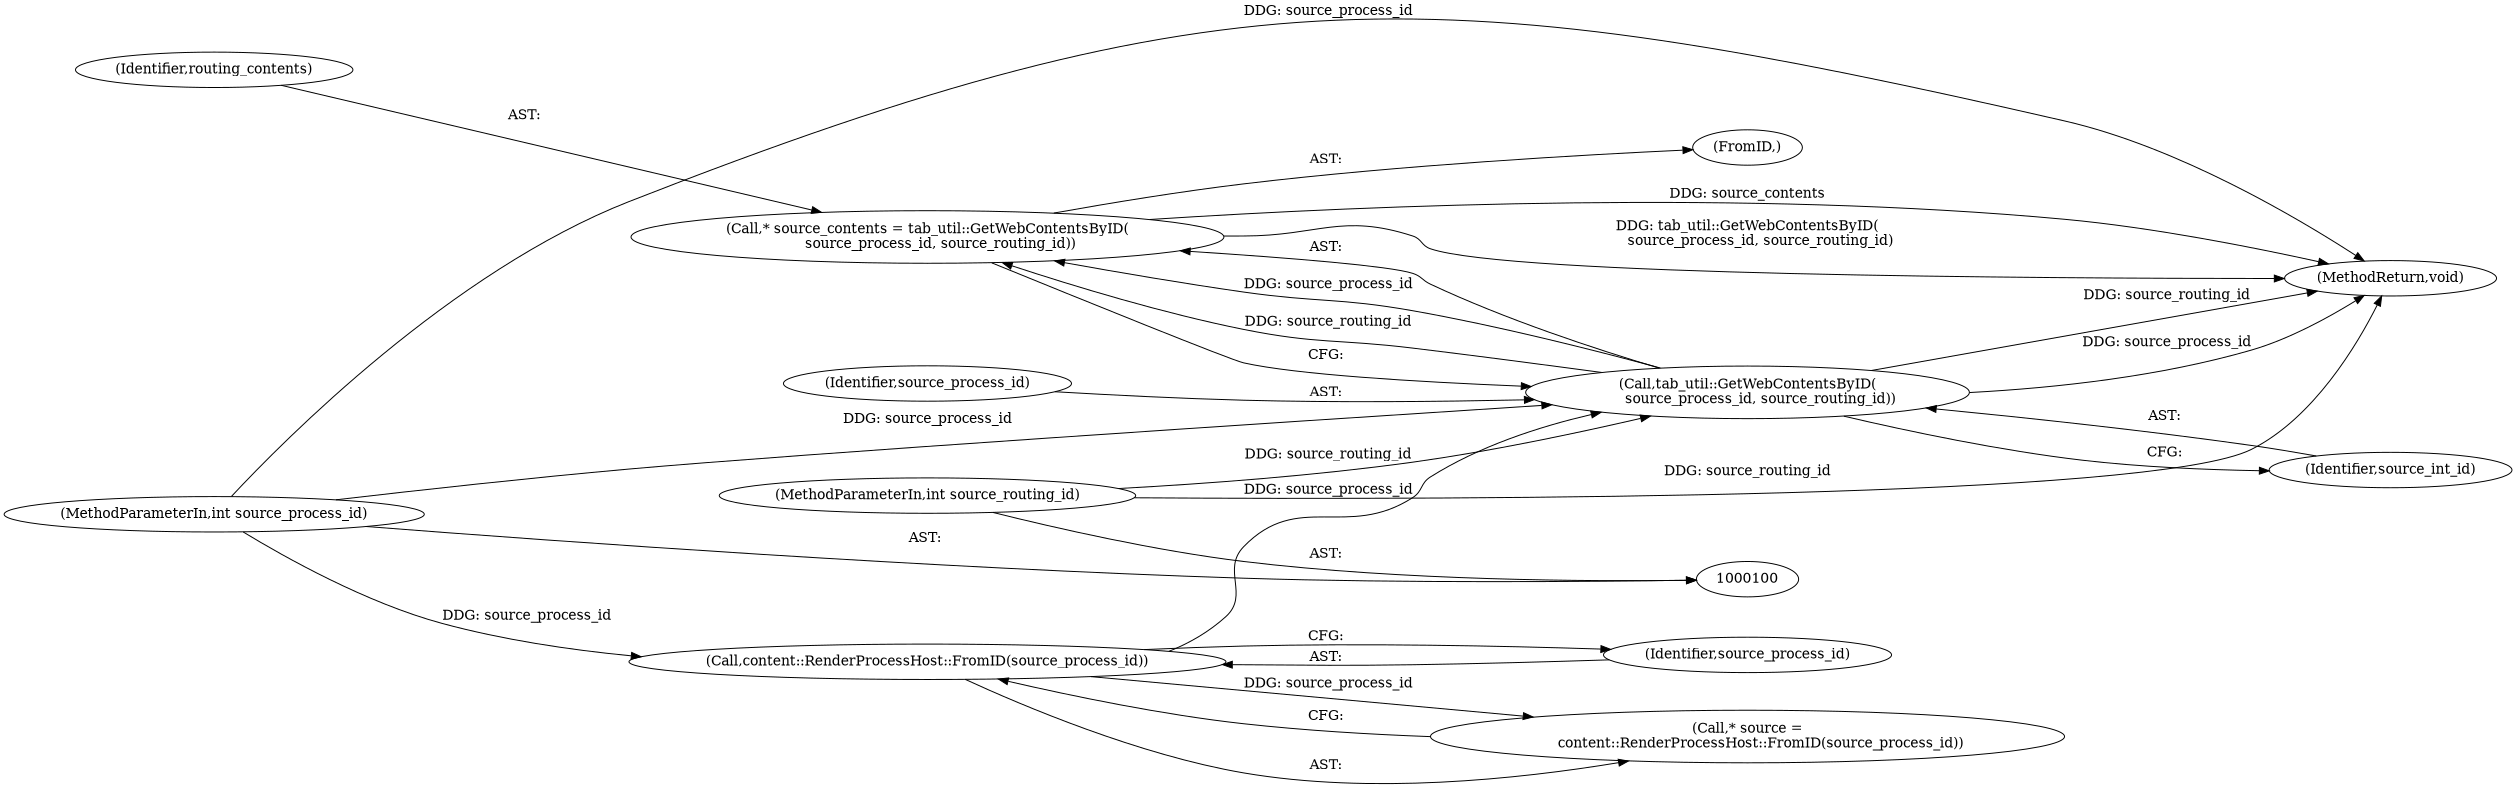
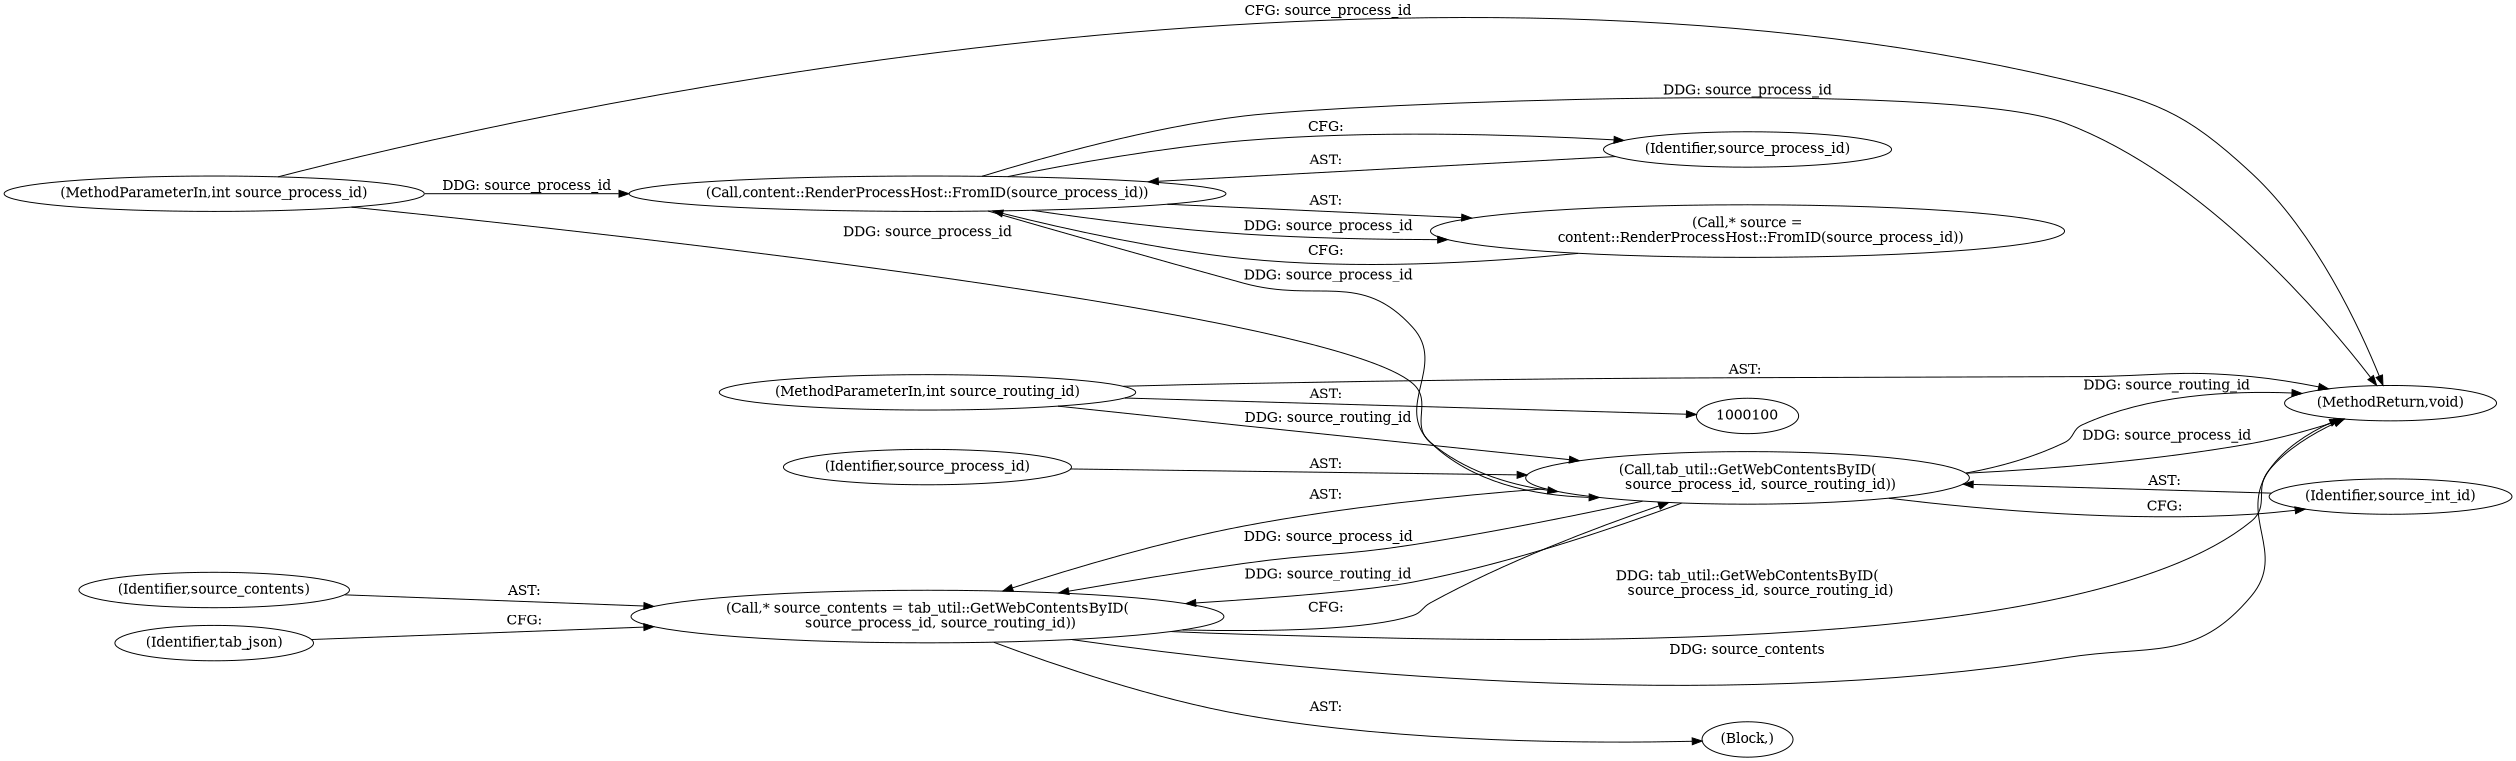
(1328, 11) -> (1328, 11)
(214, 70) -> (214, 590)
none -> (1722, 98)
(1747, 148) -> (1747, 739)
(1747, 472) -> (1747, 370)
(1026, 569) -> none
none -> (214, 643)
